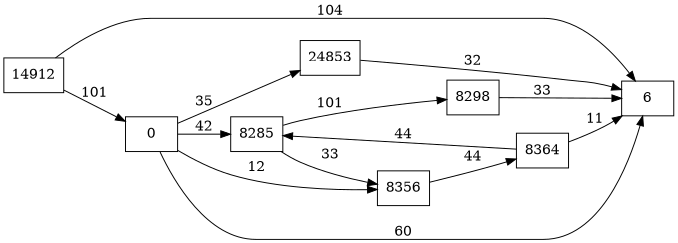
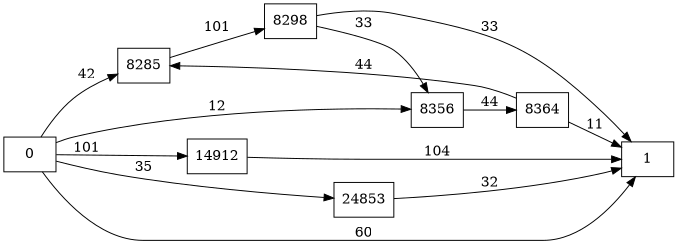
(648, 98) -> (648, 159)
(90, 103) -> (117, 155)
(323, 171) -> (378, 43)
